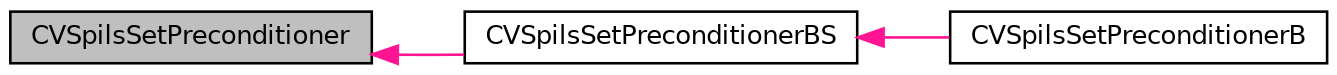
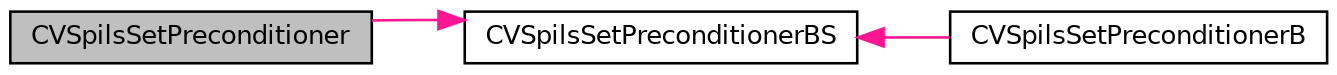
(431, 55) -> (405, 20)
